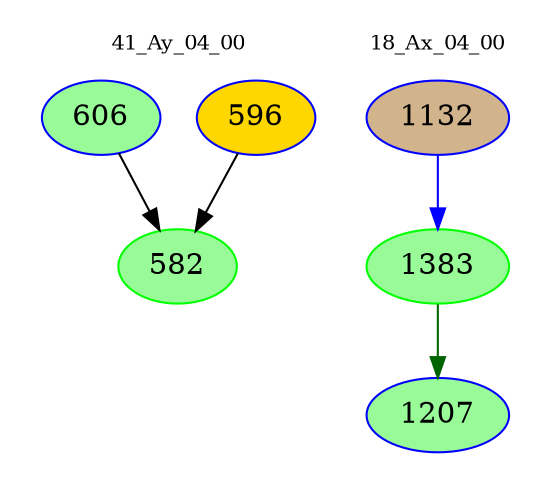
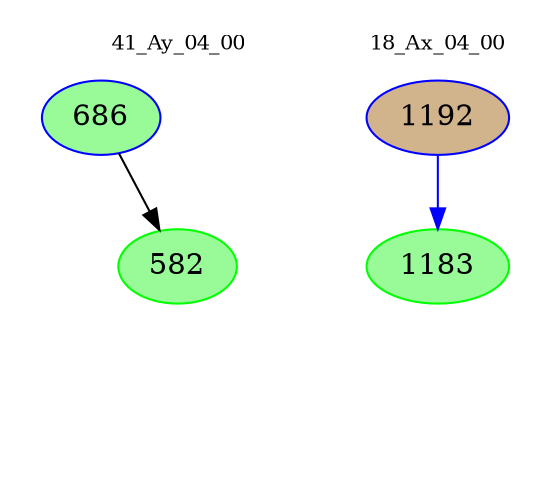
(101, 118) -> (101, 118)
(256, 118) -> none
(438, 118) -> (438, 118)
(438, 266) -> (438, 266)
(438, 415) -> none
